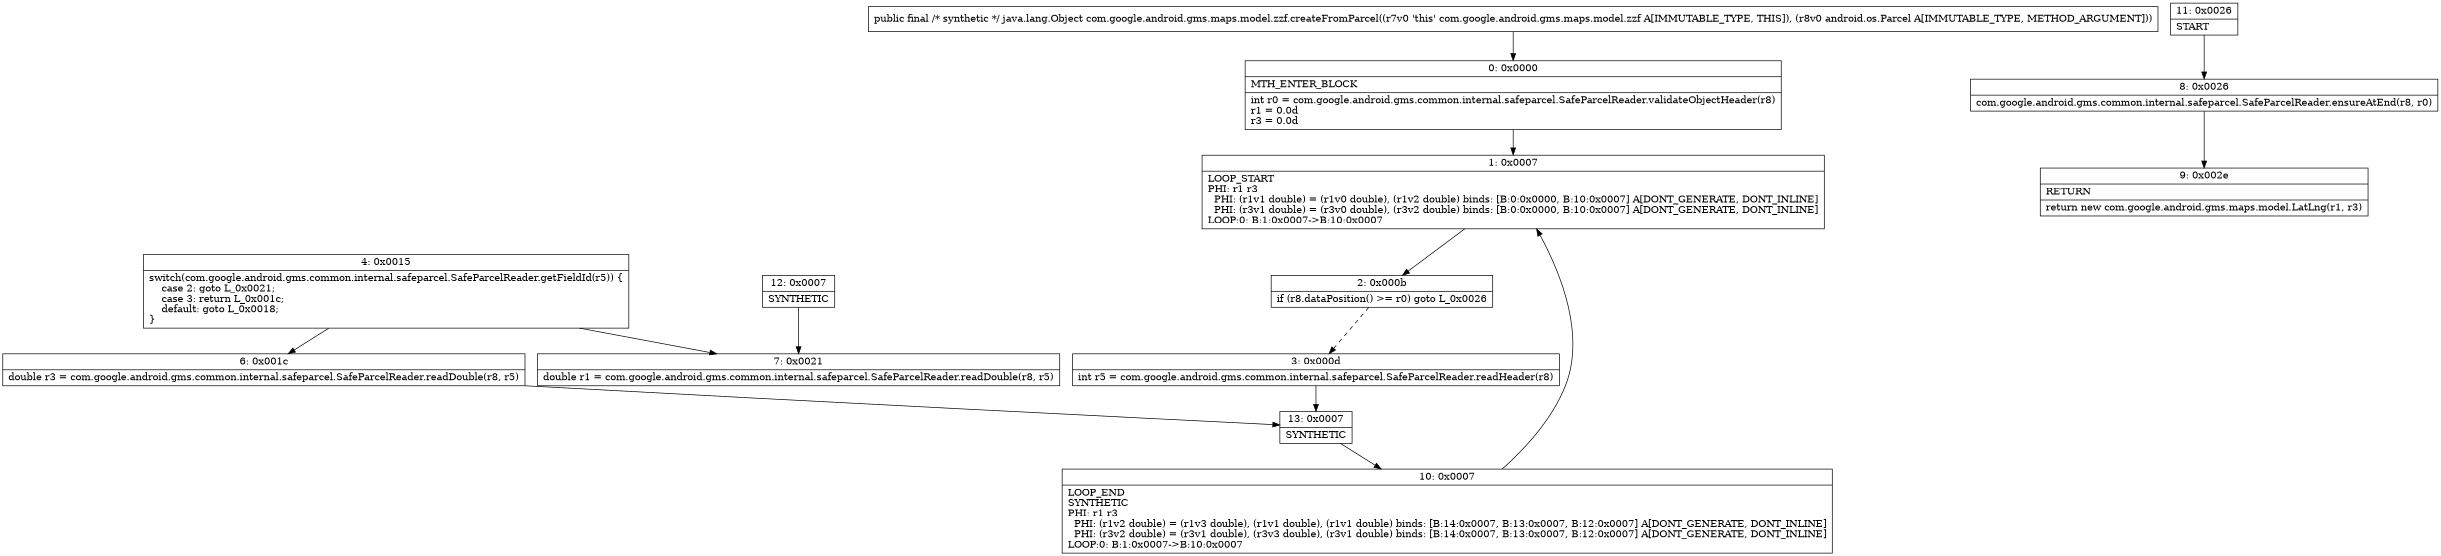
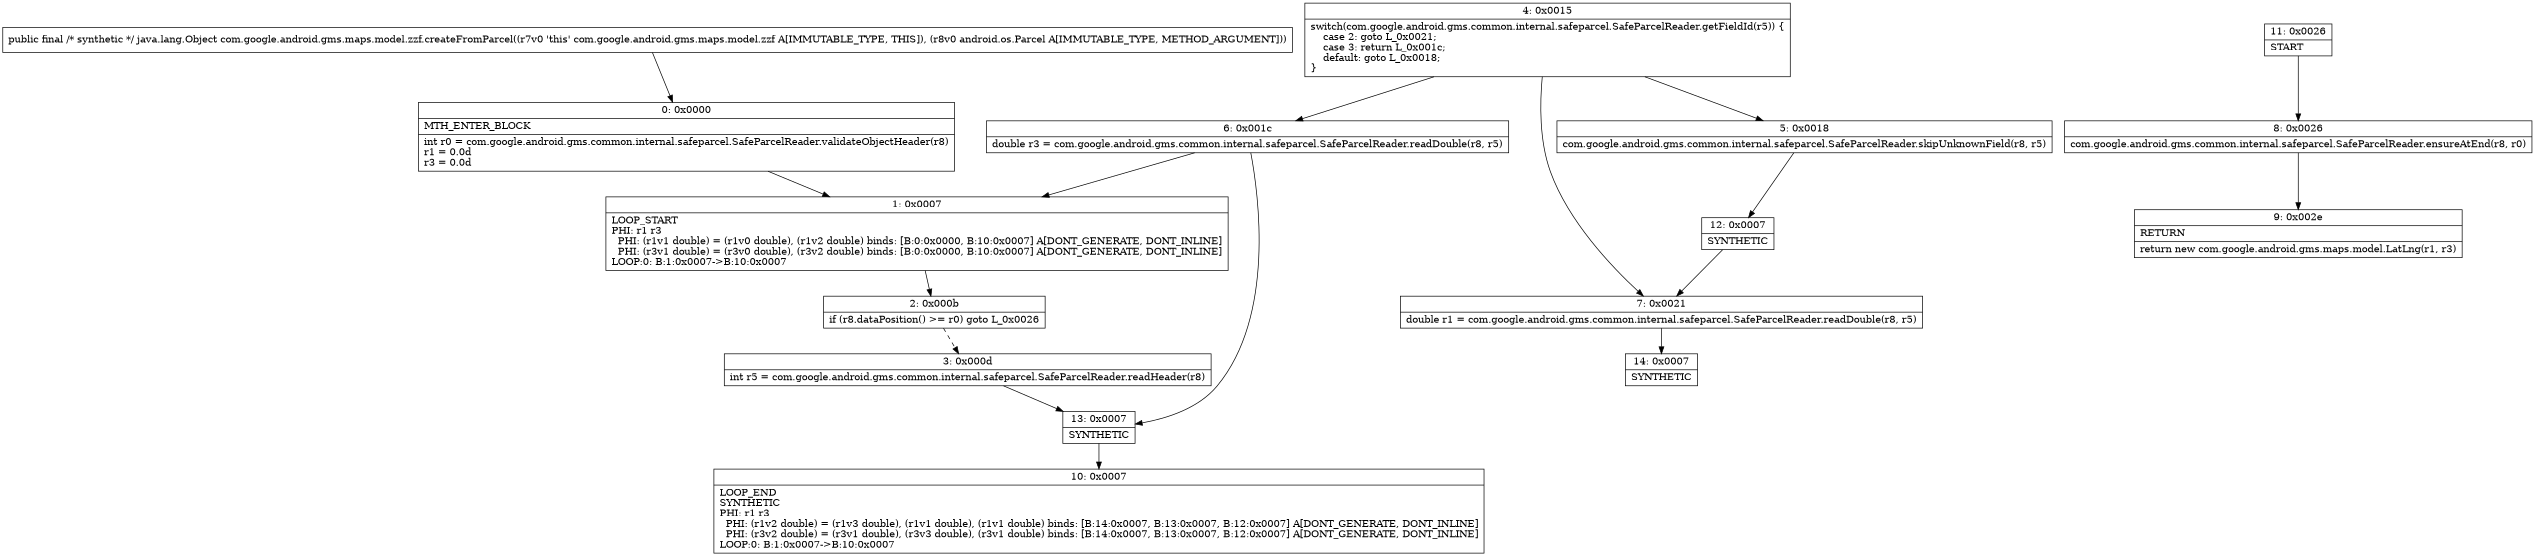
none -> (1805, 137)
(1571, 360) -> (1122, 174)
none -> (1661, 370)
